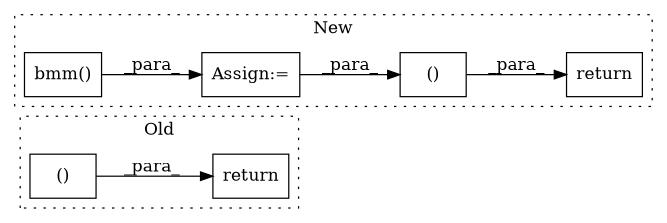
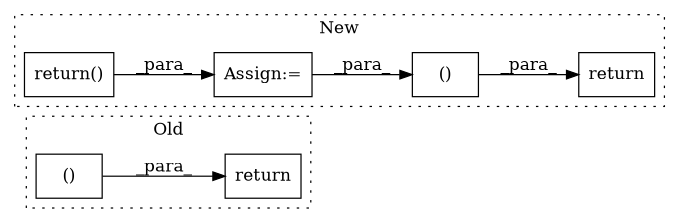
(63, 75) -> (69, 75)
